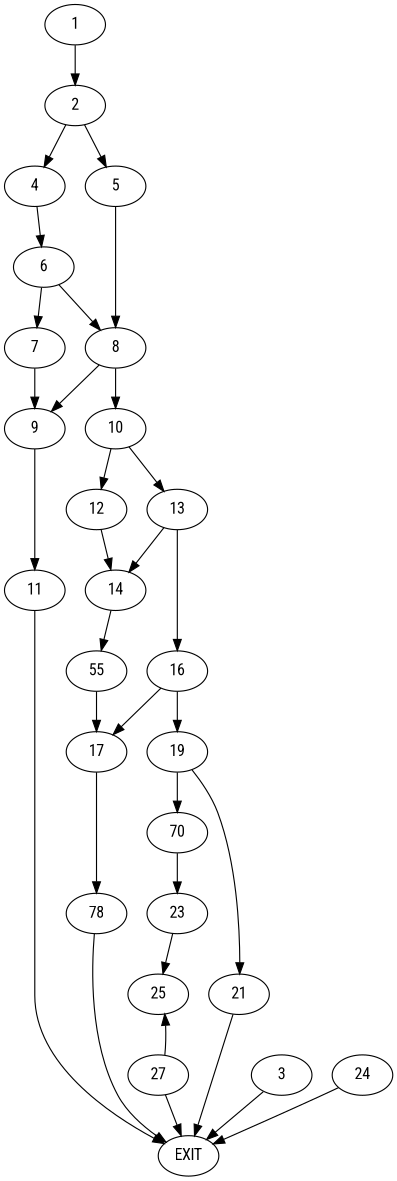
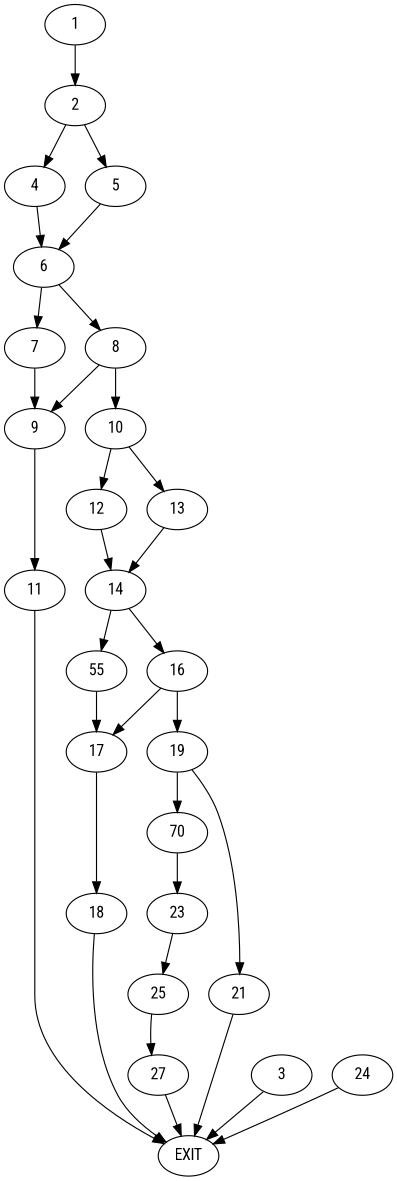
(116, 261) -> (83, 223)
(177, 585) -> (143, 626)
(97, 913) -> (97, 913)
(166, 1040) -> (151, 1029)
